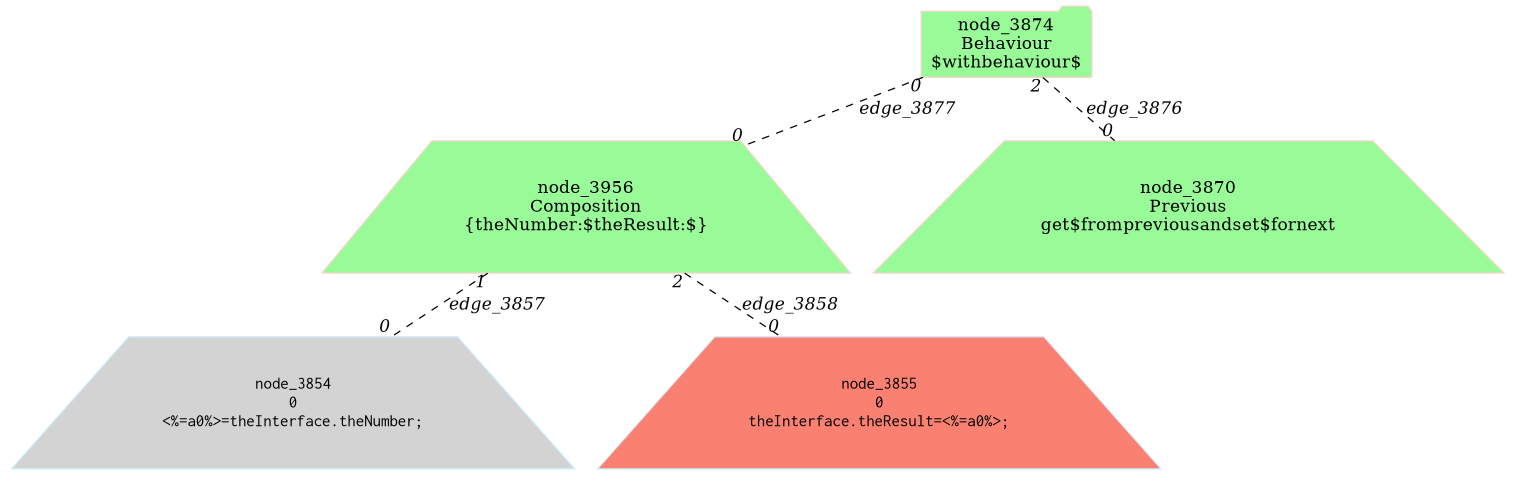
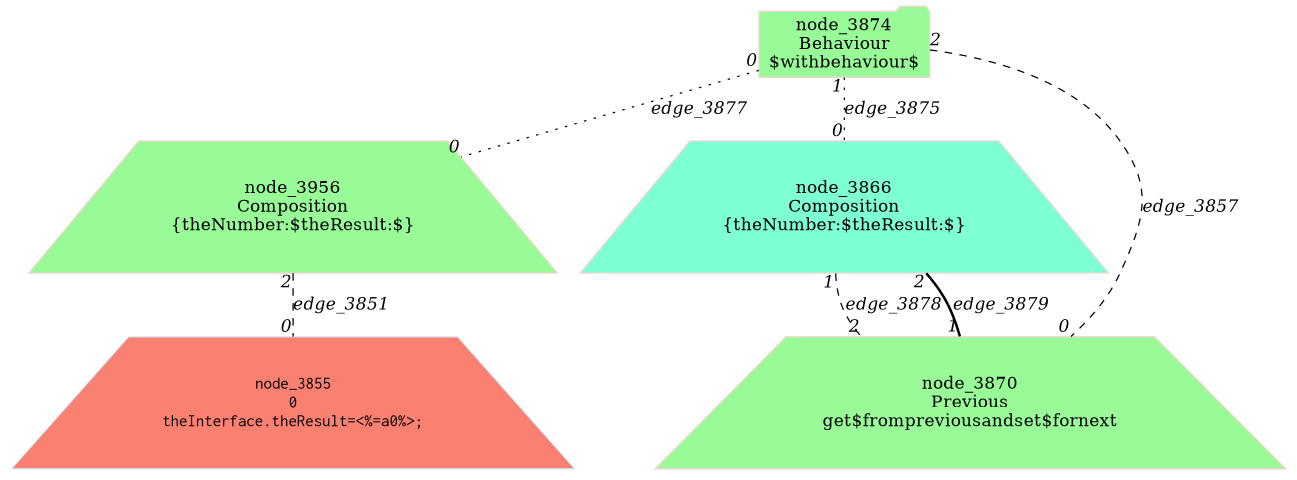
(1135, 109) -> (1191, 207)
(834, 111) -> (610, 114)
none -> (844, 207)
(791, 305) -> (342, 305)
(293, 403) -> none
